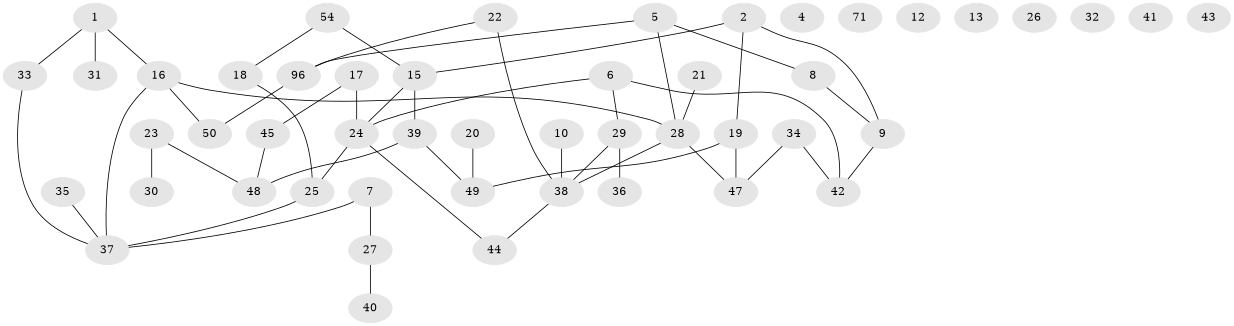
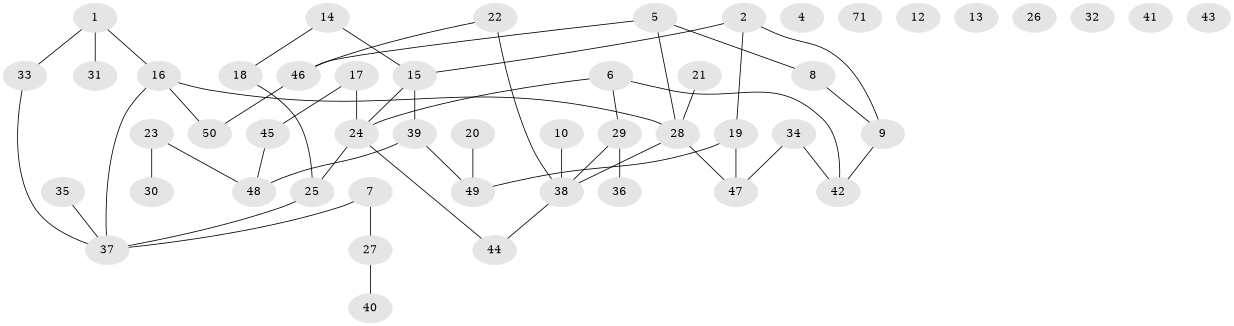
(328, 18) -> (328, 18)
(299, 76) -> (299, 76)
